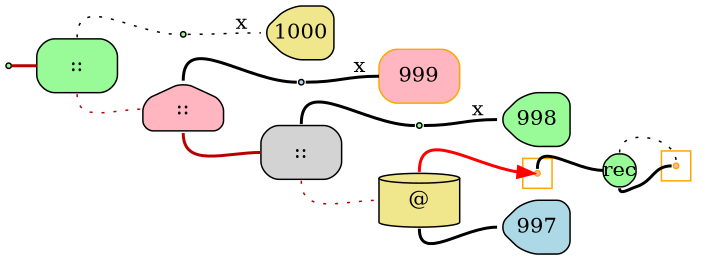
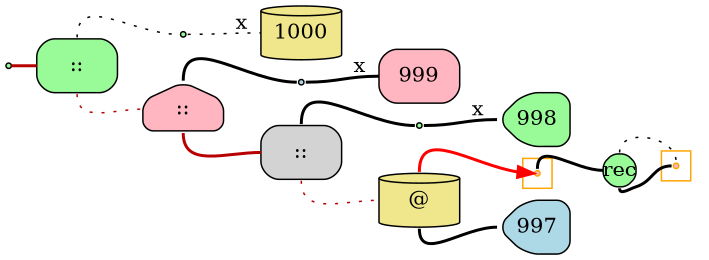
(301, 33) -> (301, 33)
(419, 76) -> (419, 76)
